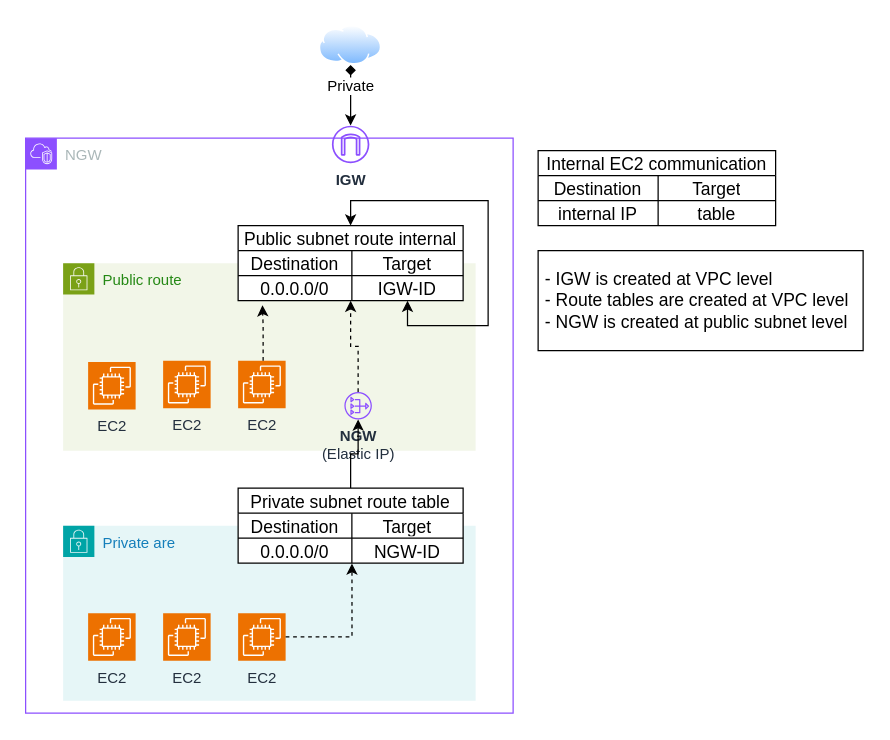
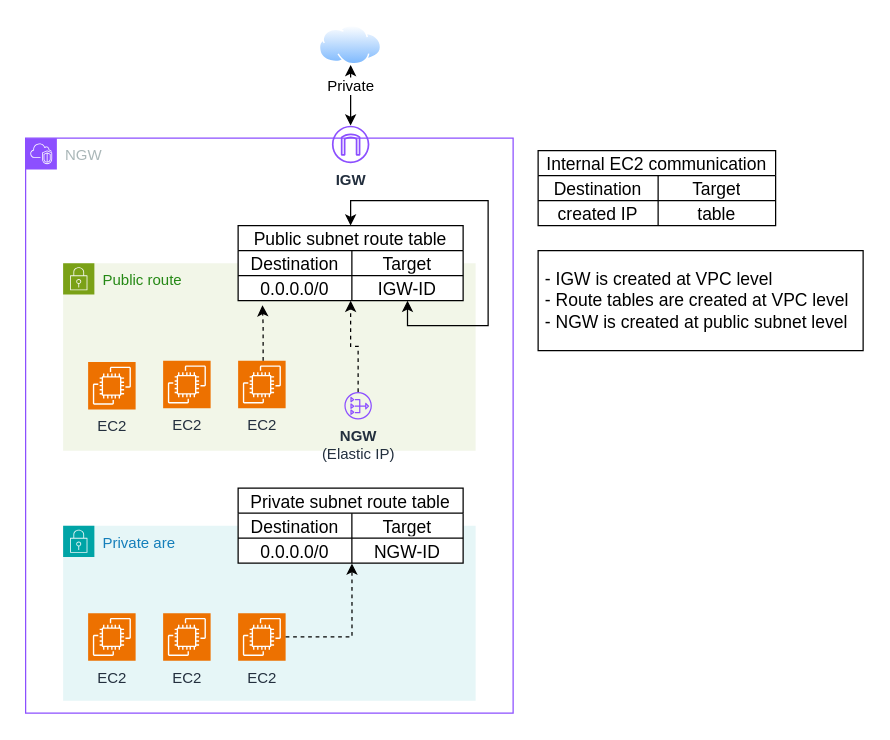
(351, 76) -> (351, 75)
(598, 213) -> (598, 213)
(350, 239) -> (350, 239)
(351, 455) -> none
